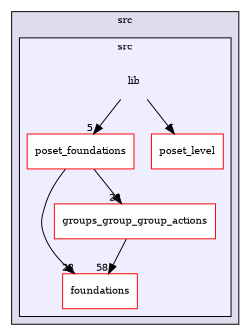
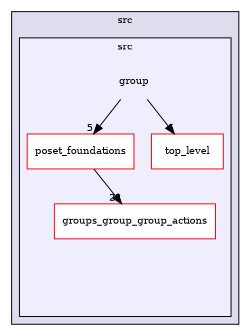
(134, 82) -> (134, 82)
(187, 151) -> (187, 151)
(100, 291) -> none
